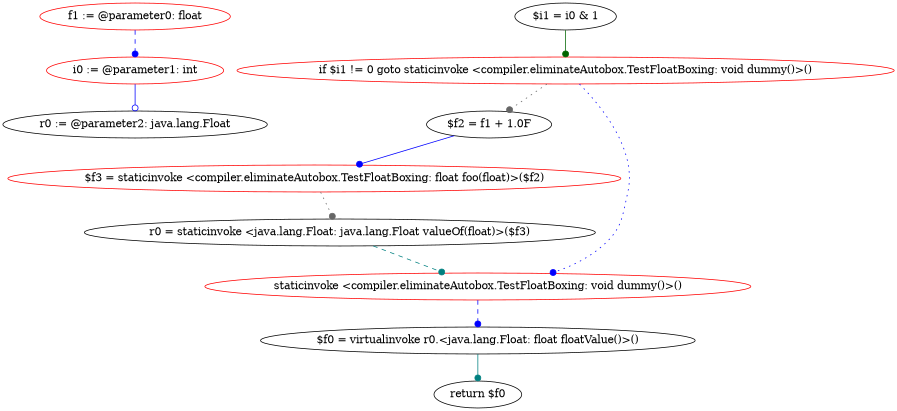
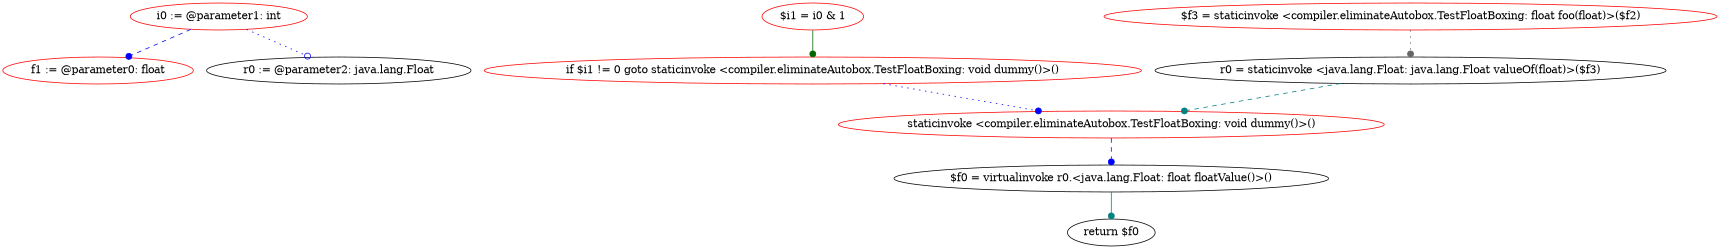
(566, 16) -> (813, 16)
(135, 41) -> (161, 42)
(135, 95) -> (276, 42)
(489, 124) -> none
